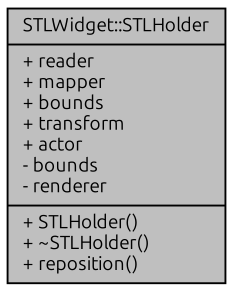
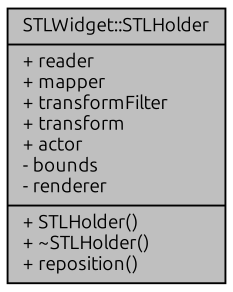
(63, 103) -> (96, 103)
